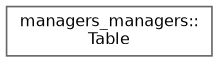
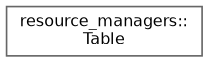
(109, 31) -> (104, 31)
